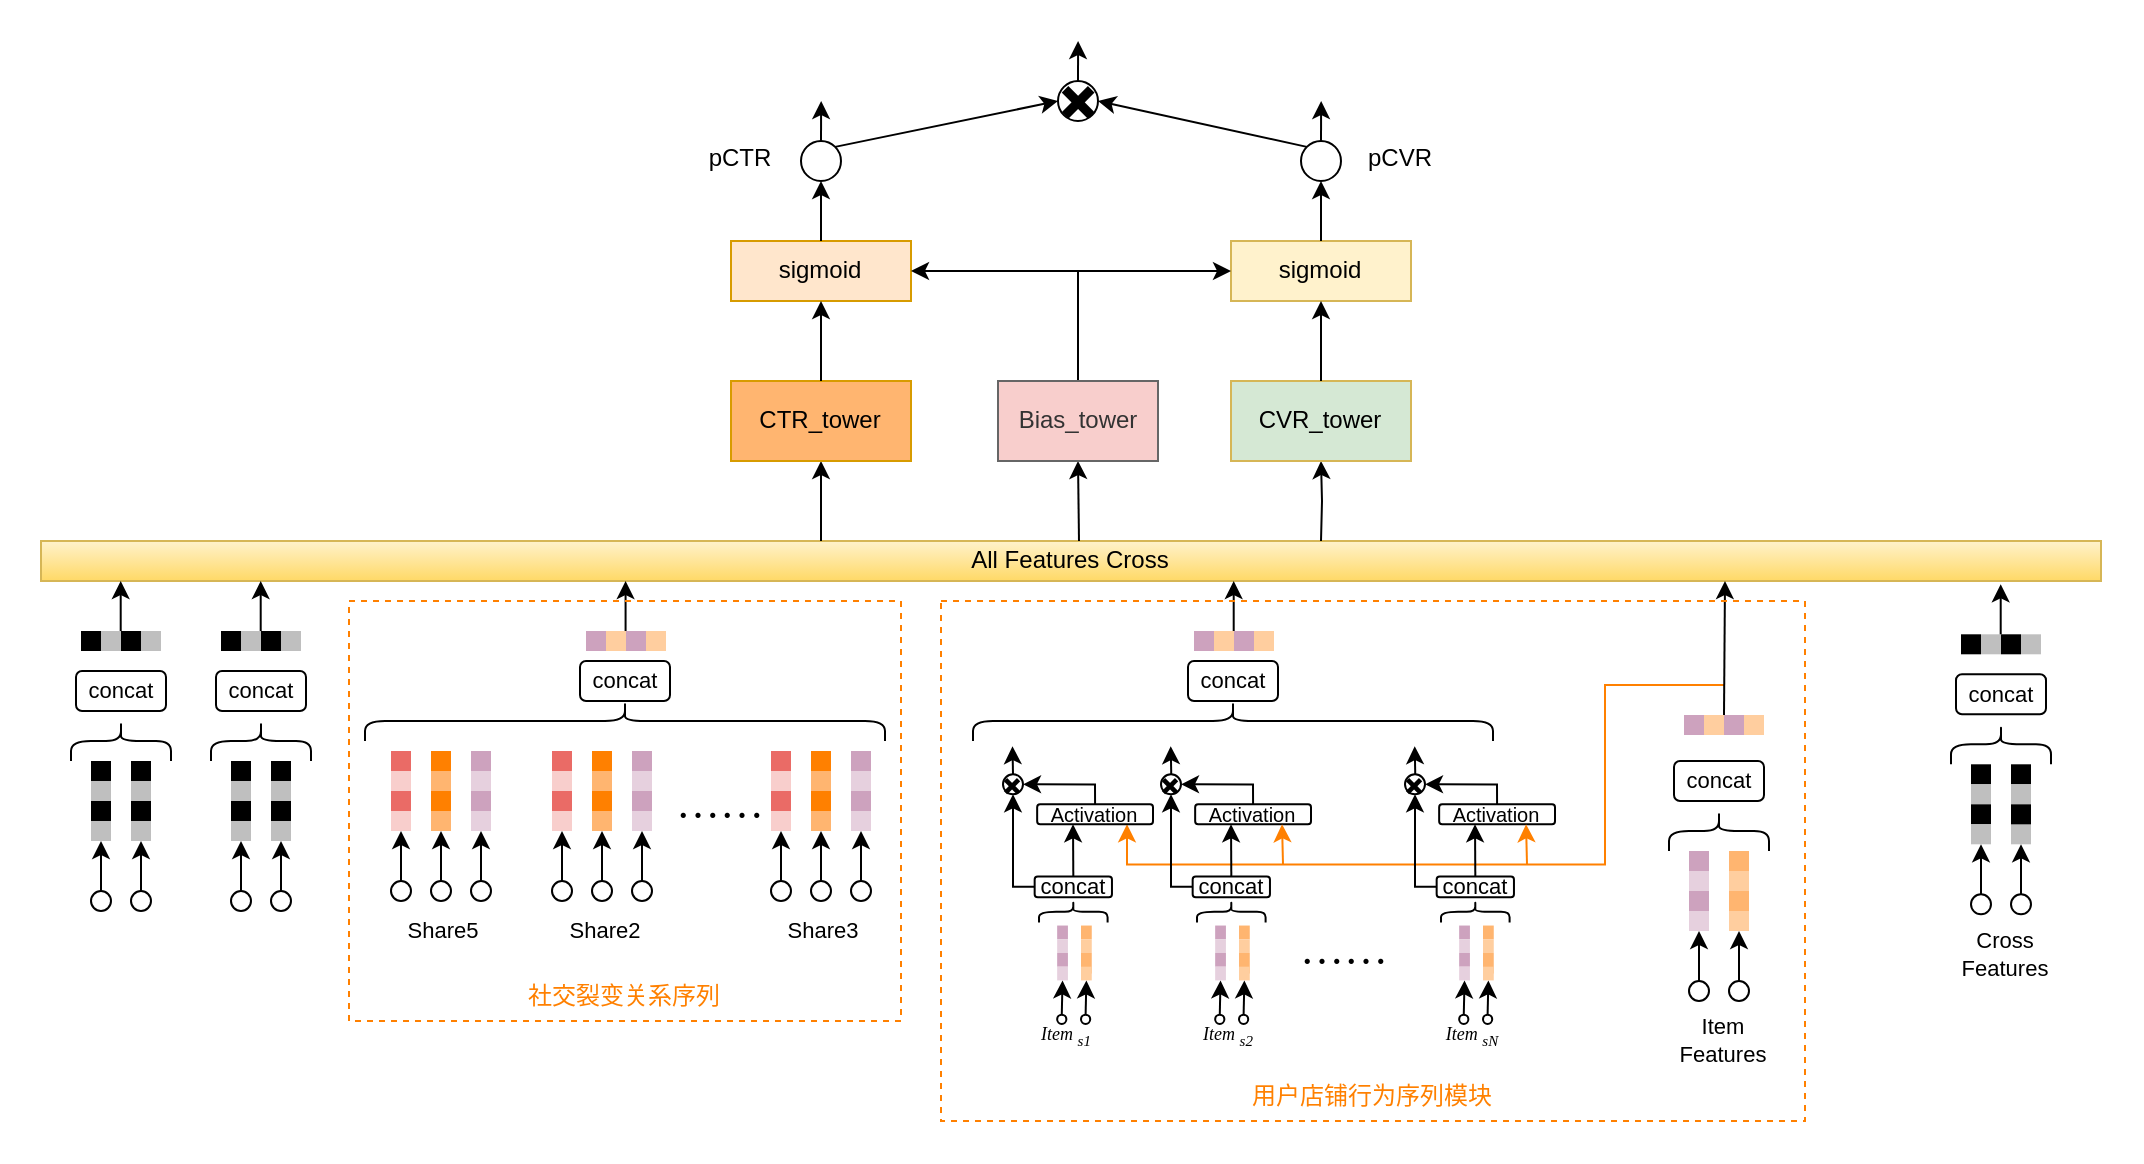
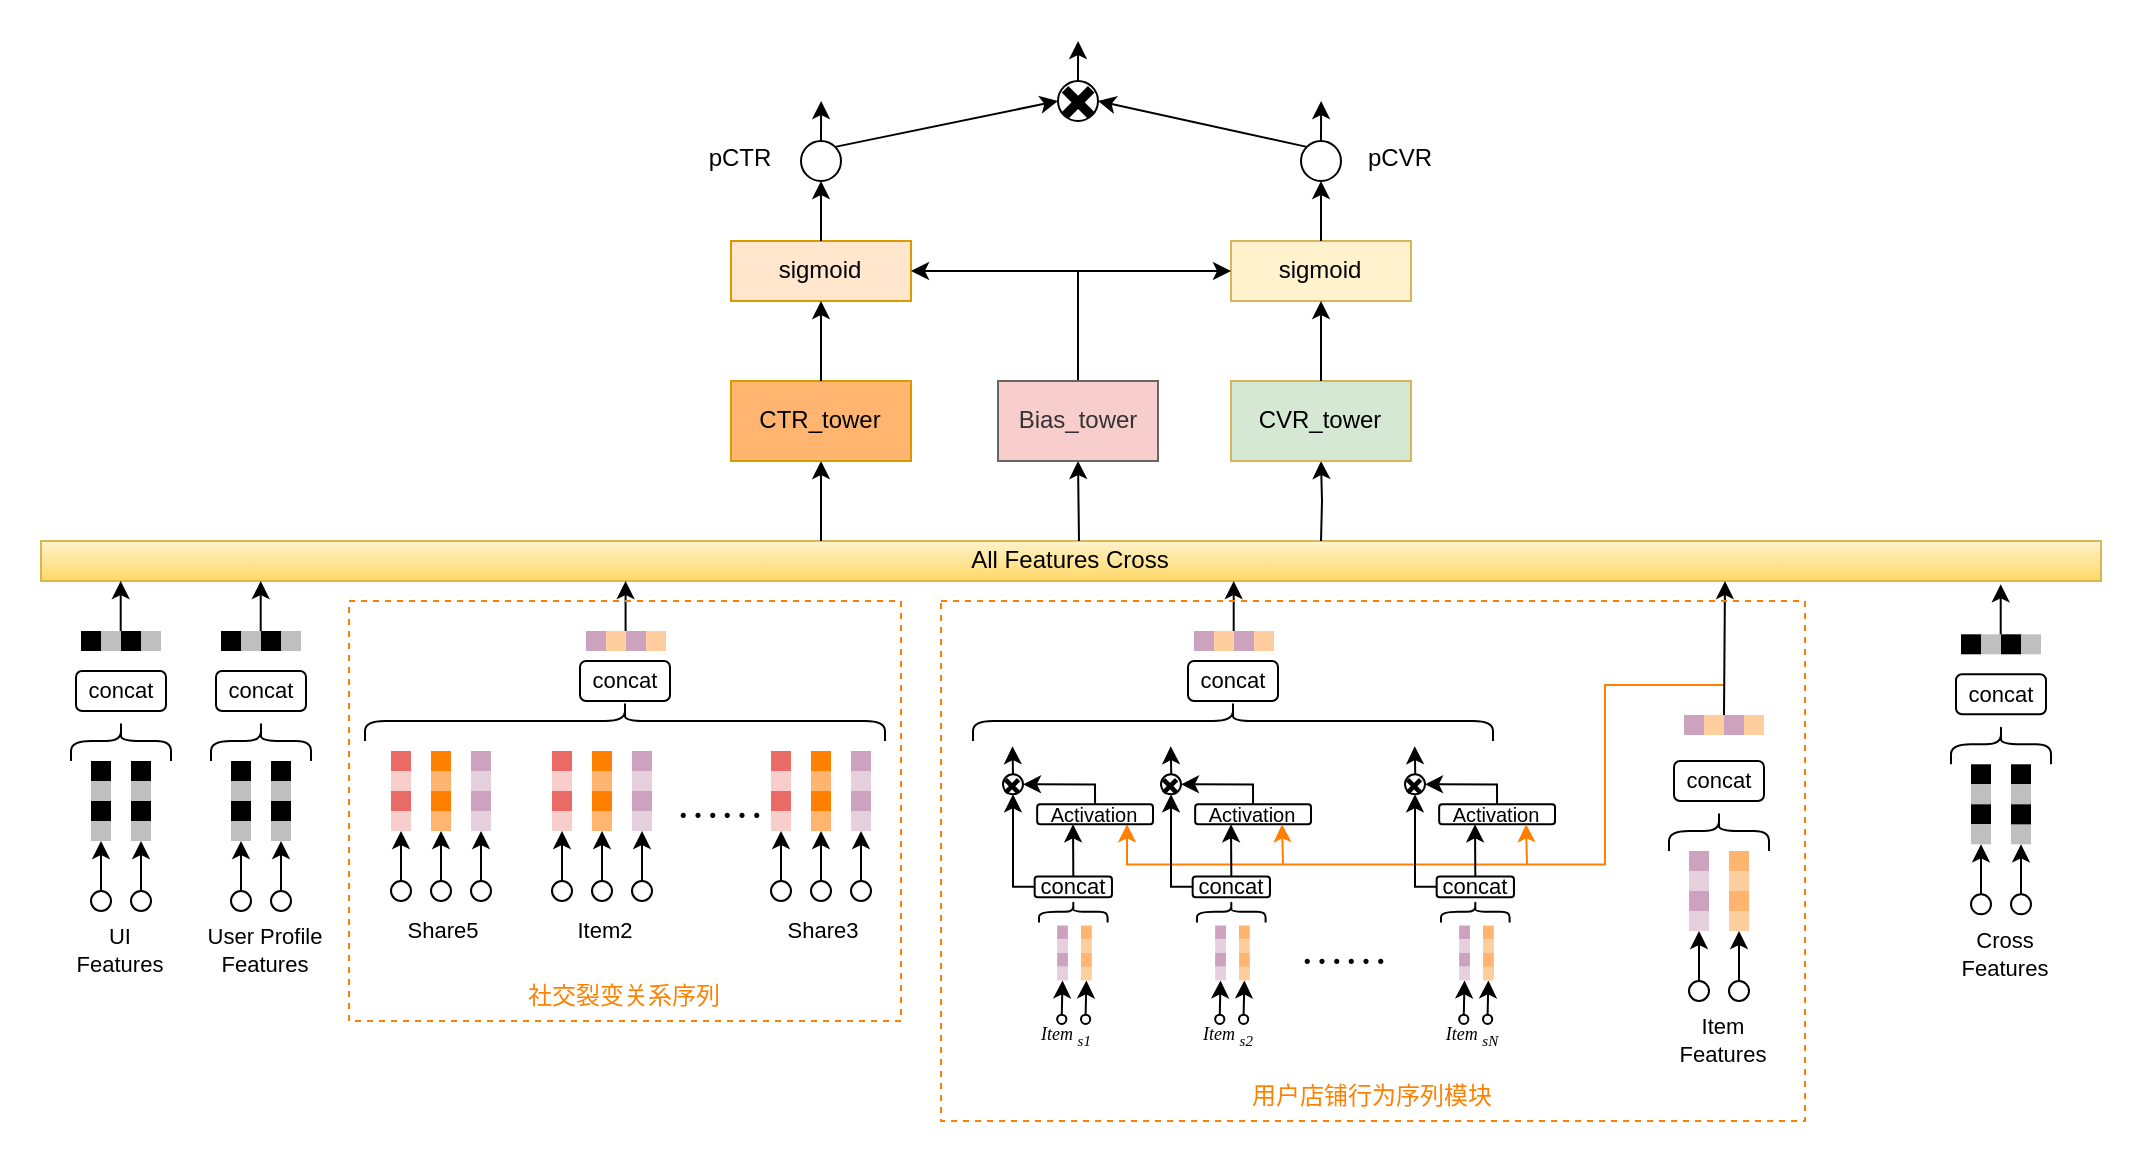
(606, 931) -> (606, 931)
none -> (121, 951)
none -> (266, 951)
